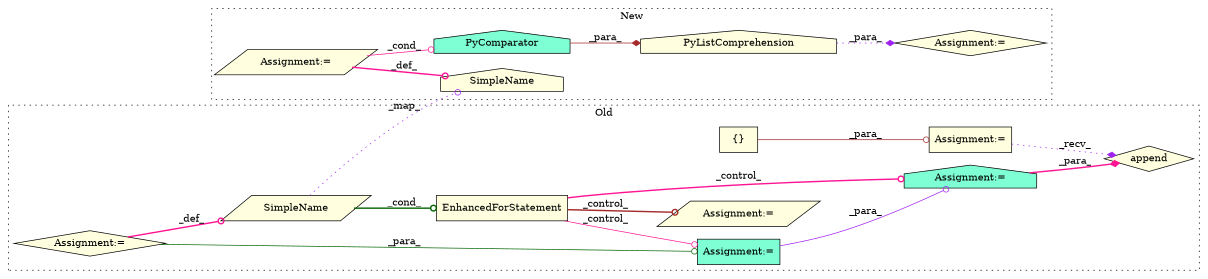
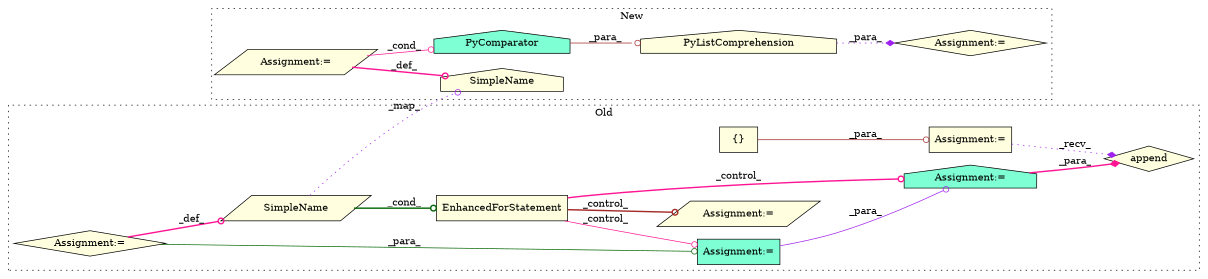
(601, 43) -> (601, 43)
